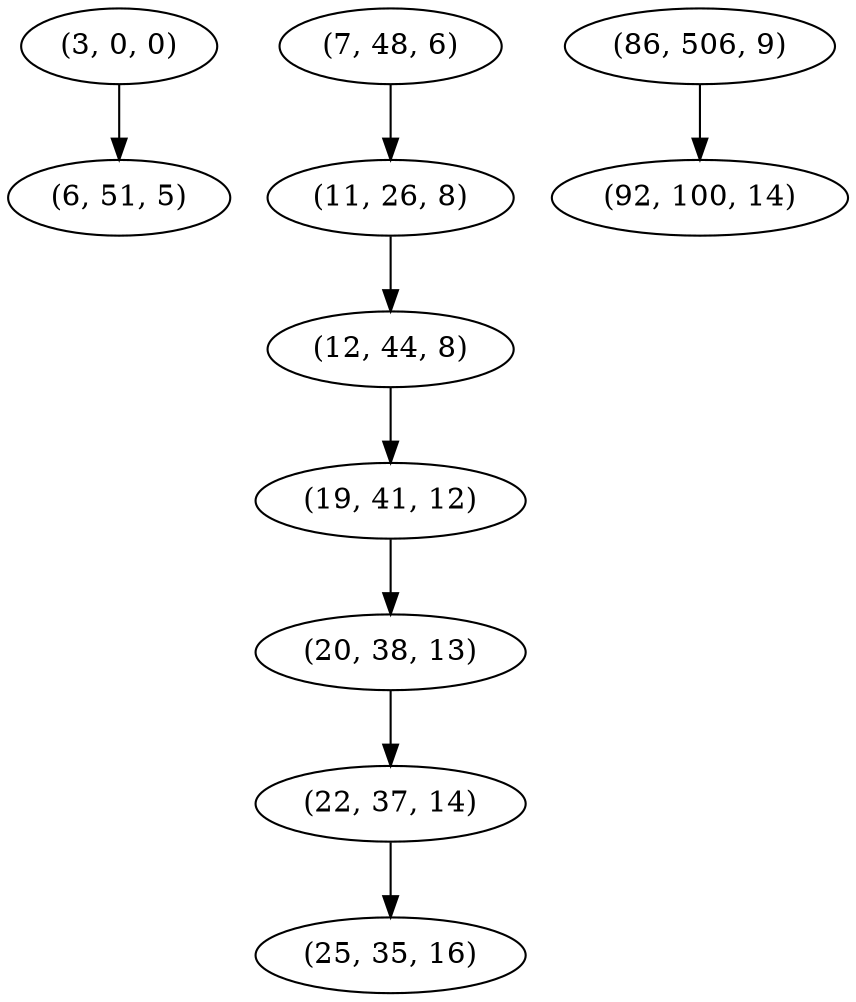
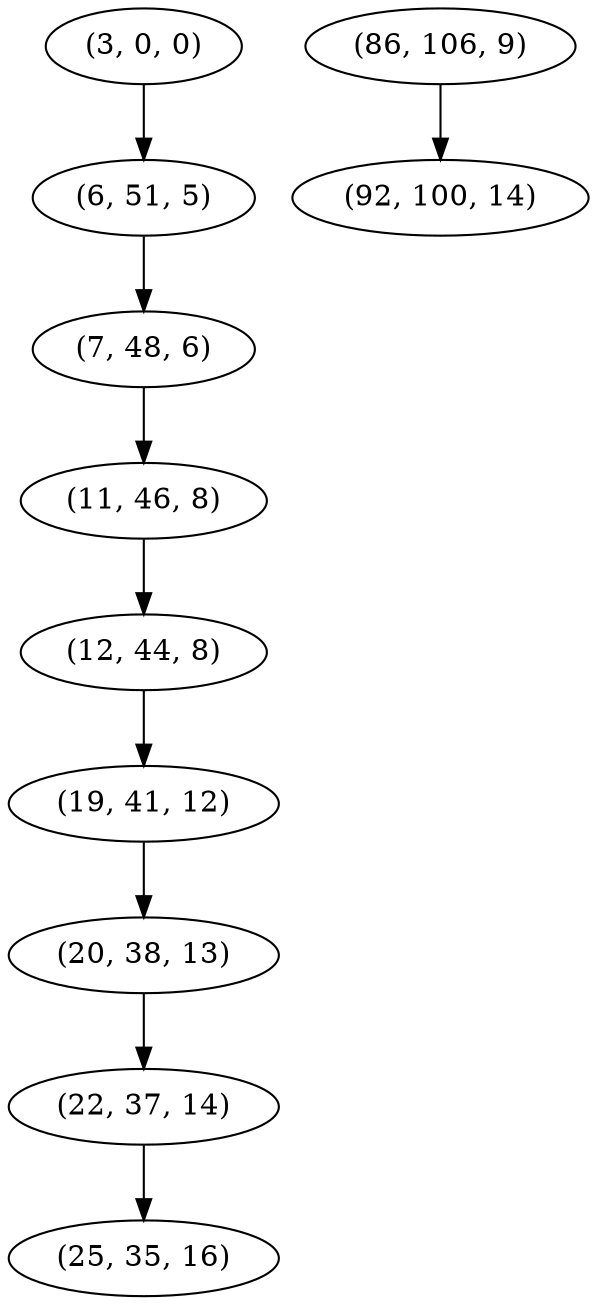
(700, 46) -> (440, 46)
(391, 198) -> (144, 501)
none -> (144, 263)
